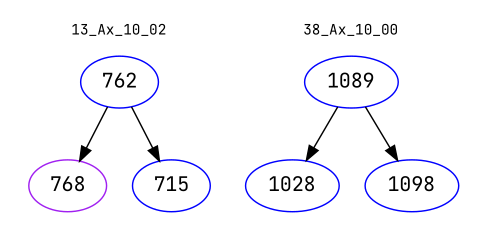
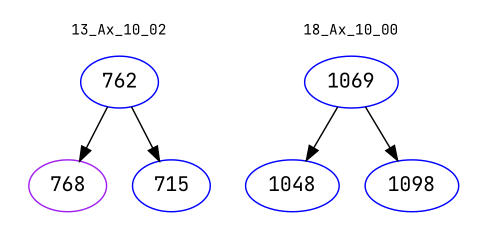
(351, 31) -> (351, 31)
(351, 82) -> (351, 82)
(292, 186) -> (292, 186)
